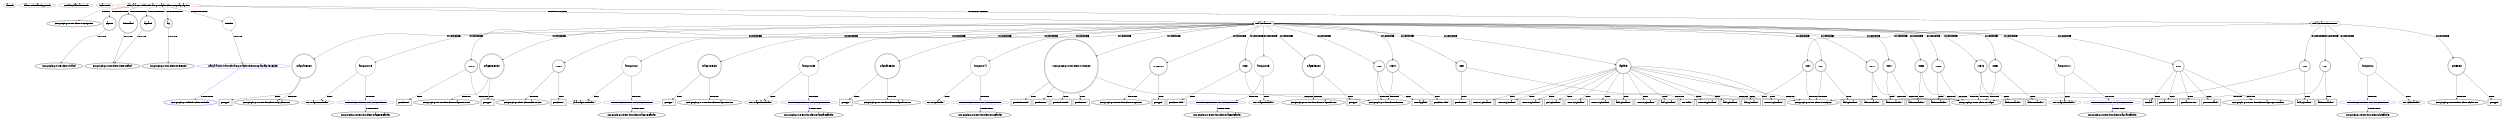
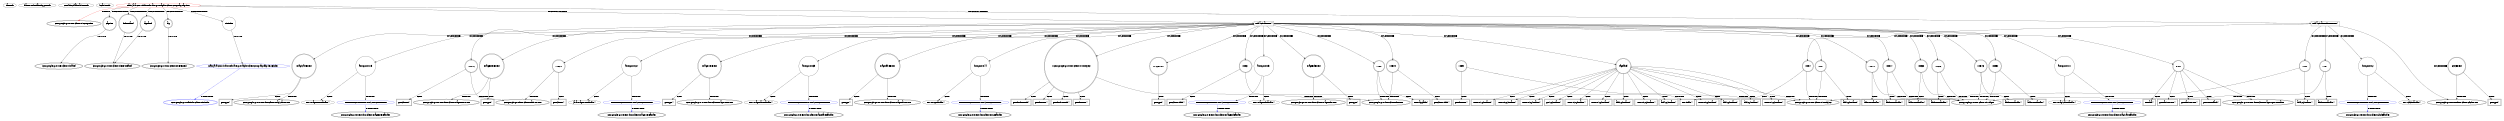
(1349, 29) -> none
(2401, 30) -> (2398, 55)
(1121, 102) -> none
